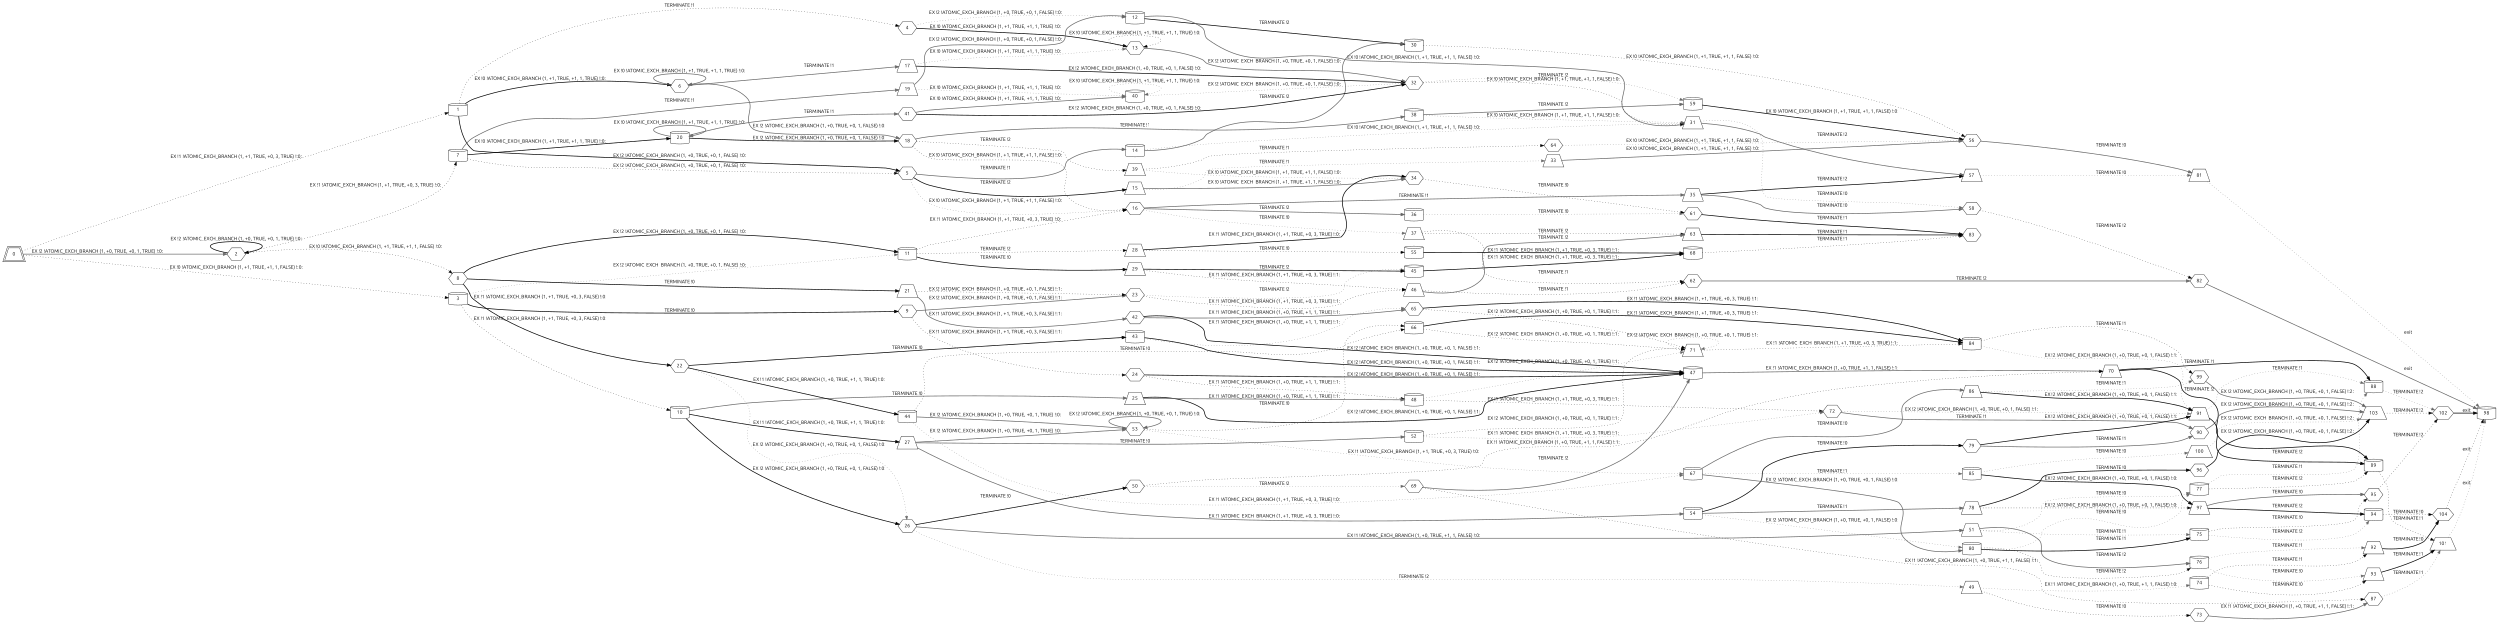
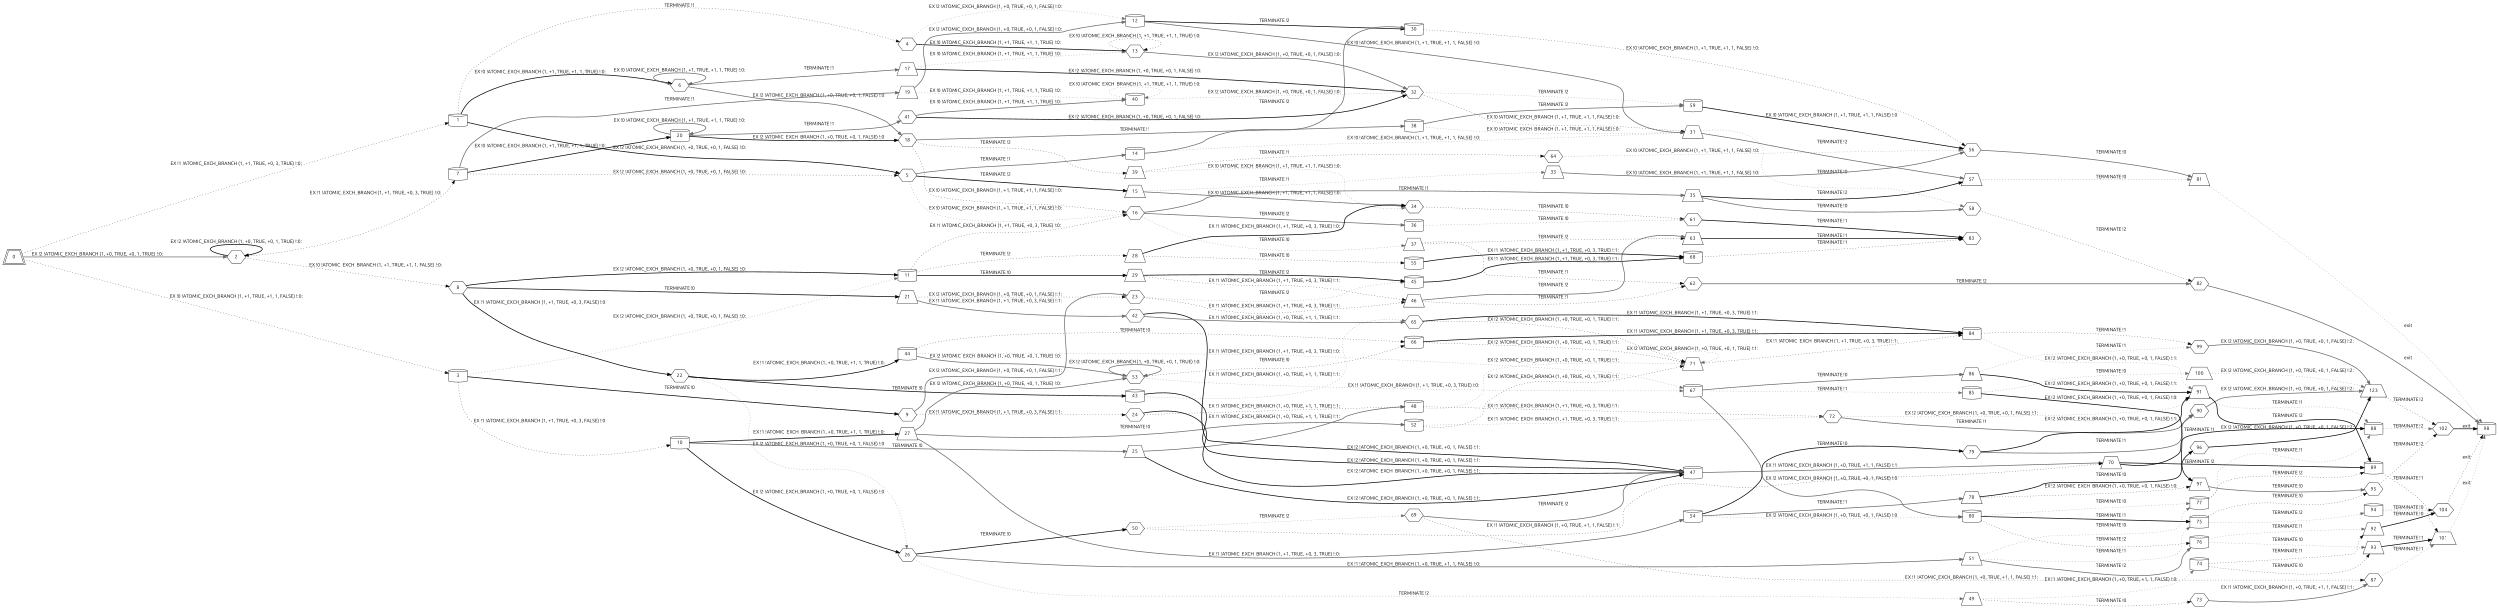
(2374, 413) -> (2374, 391)
(2284, 511) -> none
